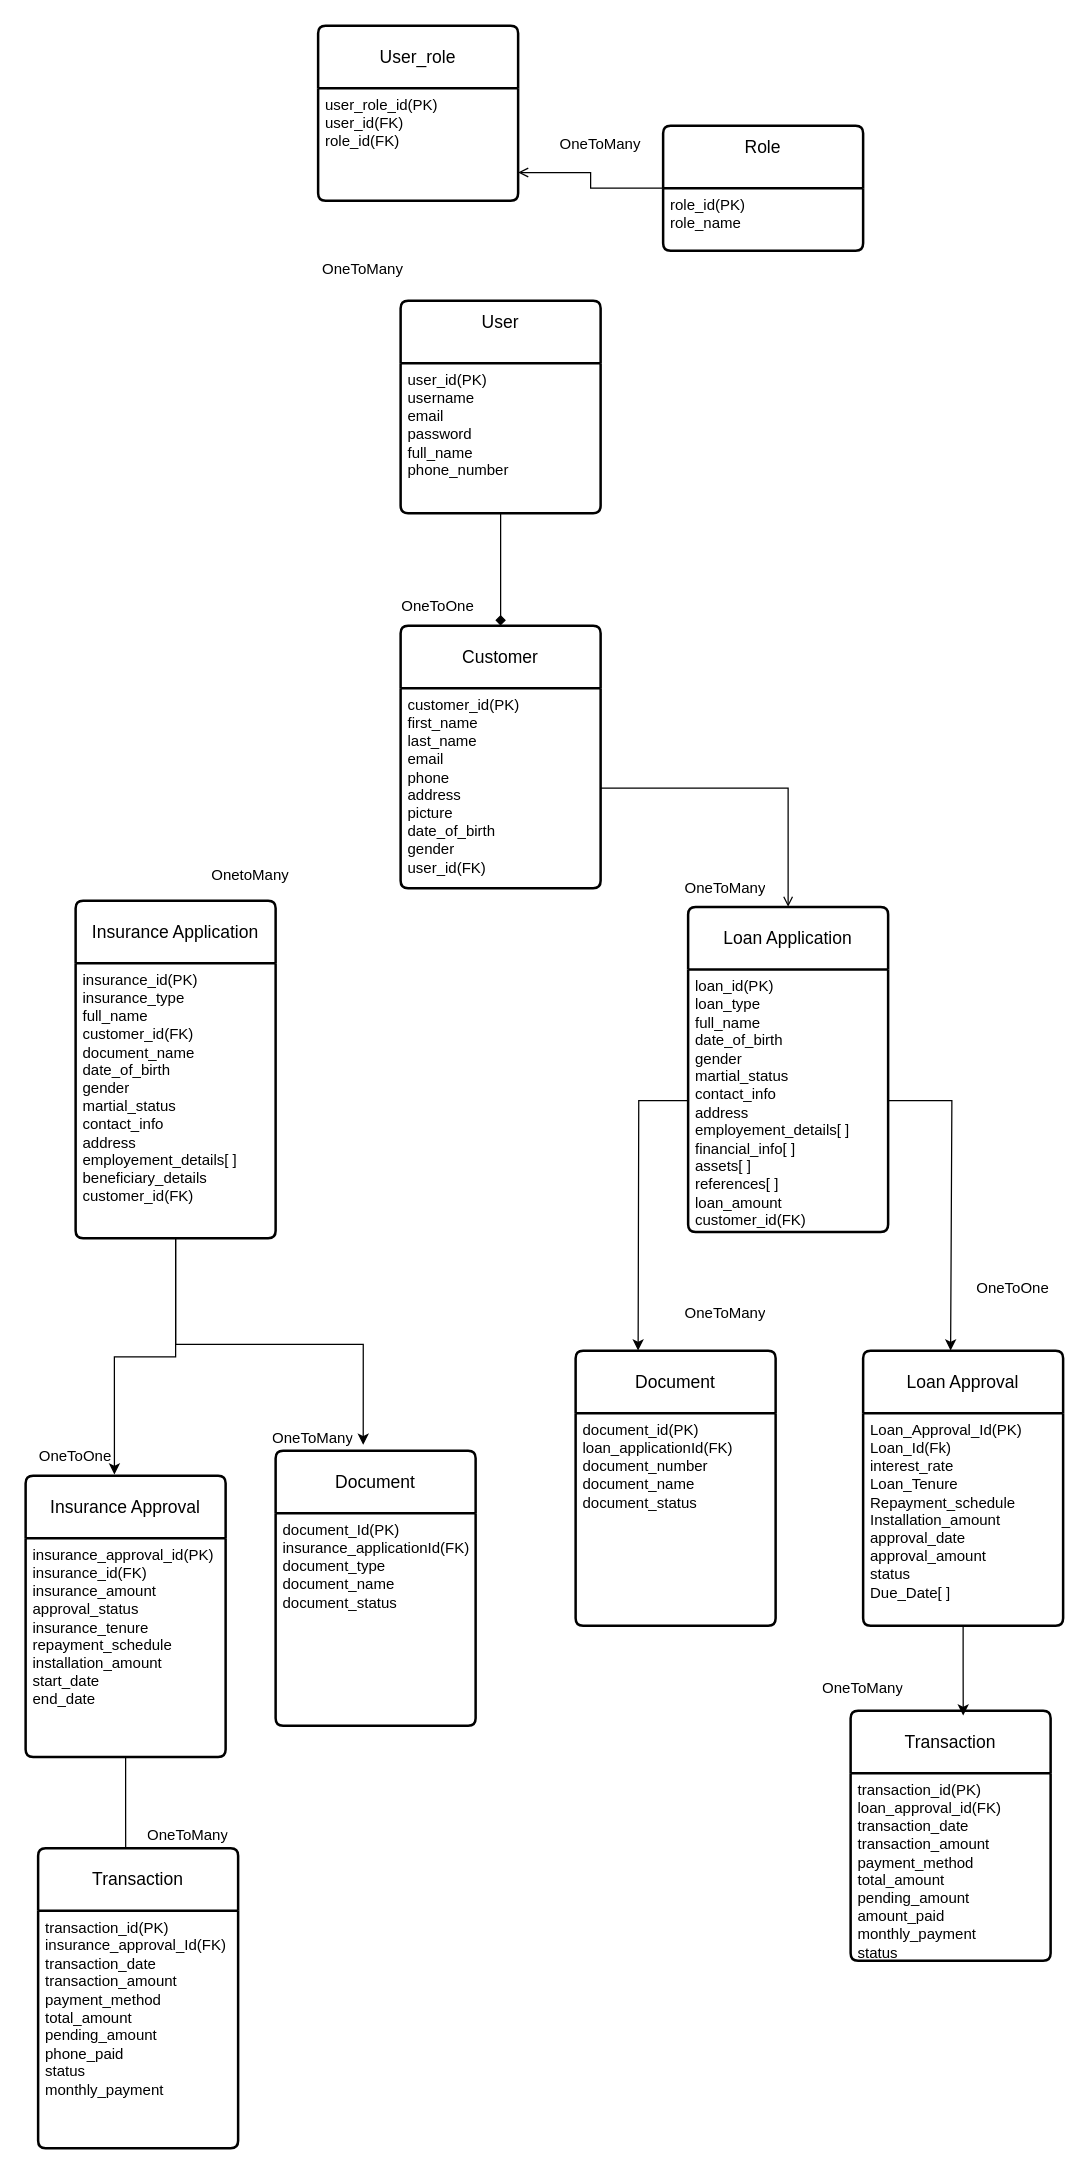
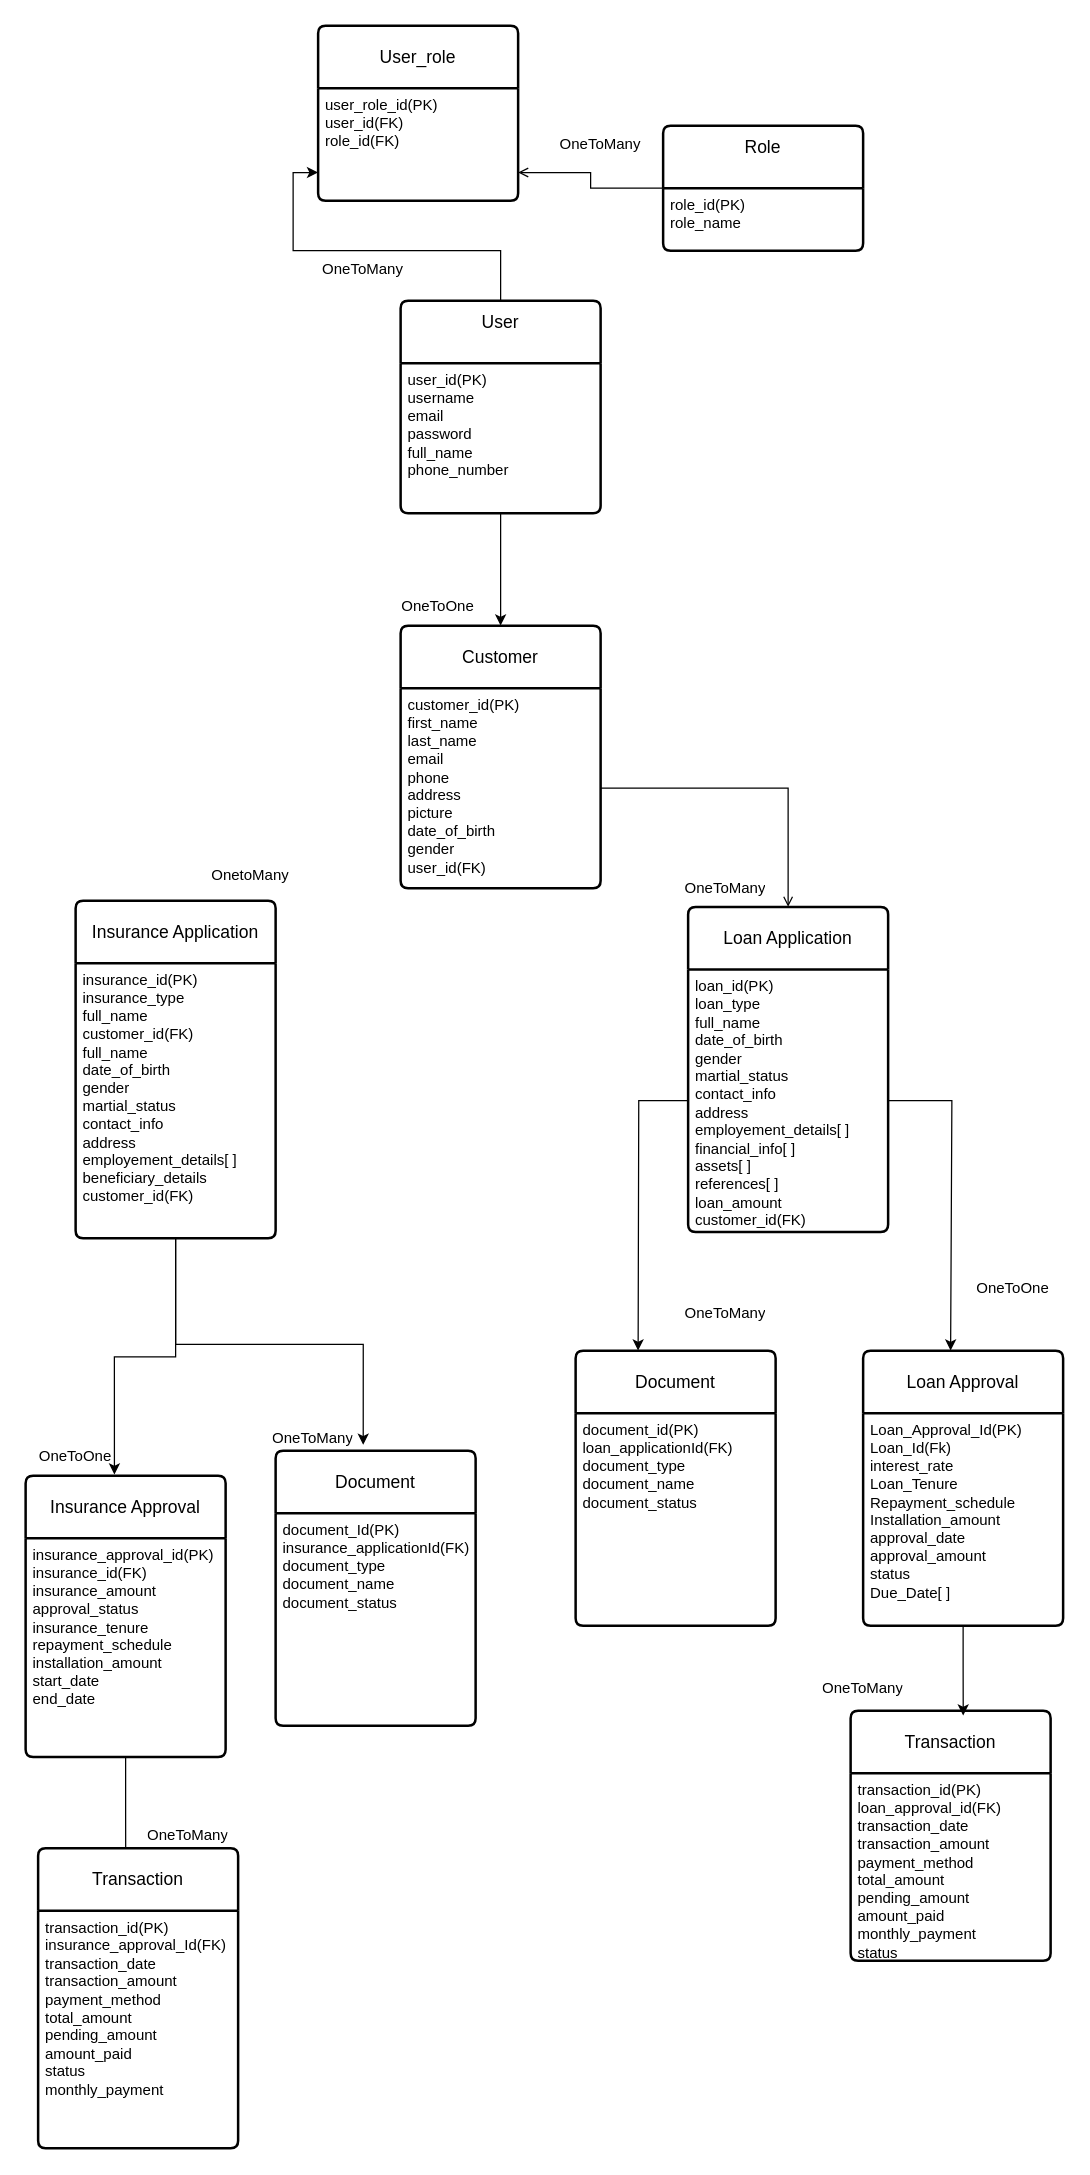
none -> (374, 251)
(501, 614) -> (501, 615)
(168, 1089) -> (168, 1089)
(668, 1467) -> (668, 1467)
(147, 2009) -> (147, 2009)
